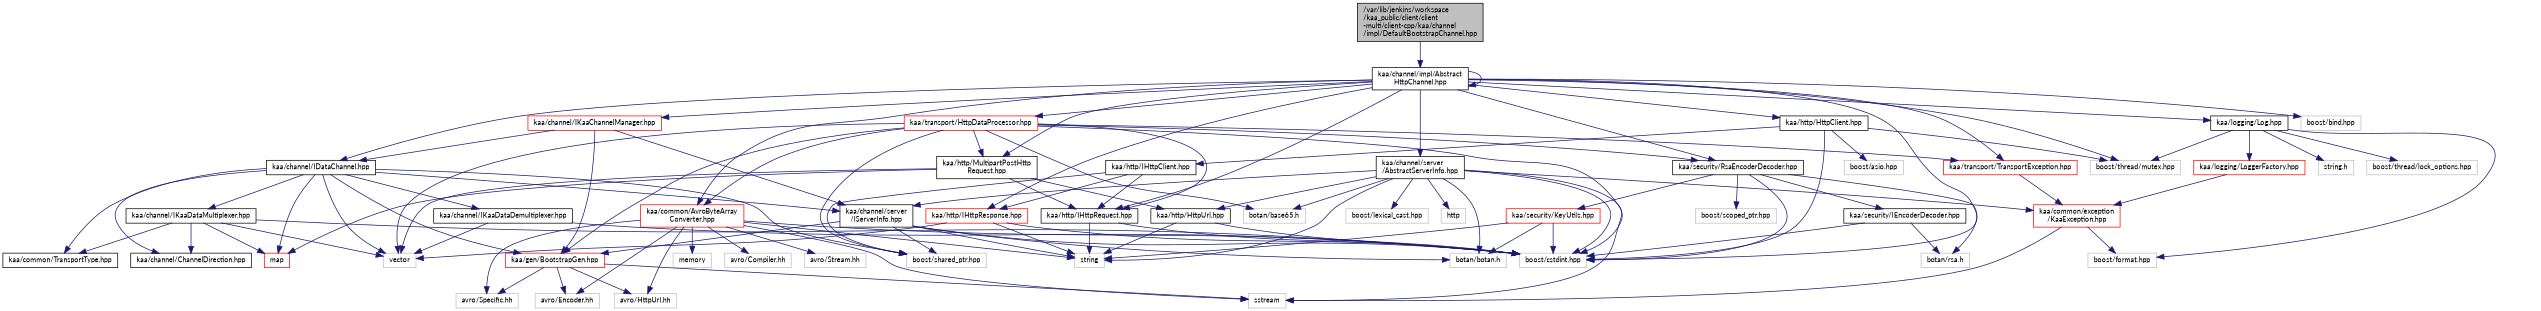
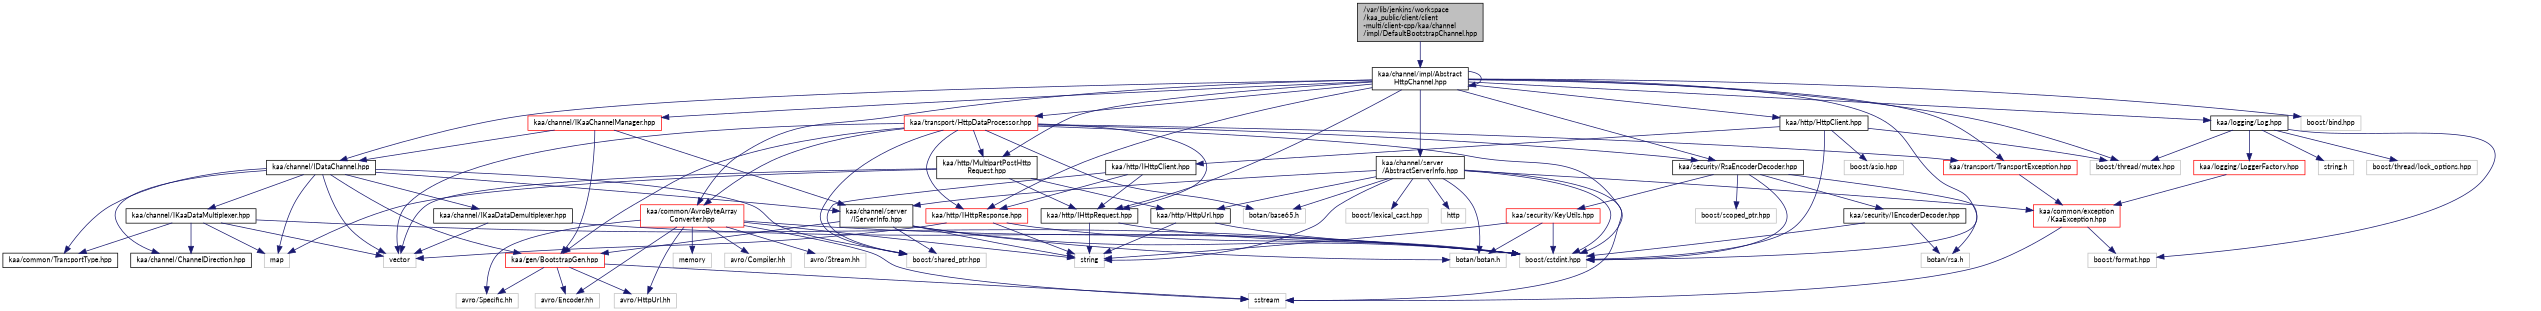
none -> (927, 162)
(277, 260) -> (277, 260)
